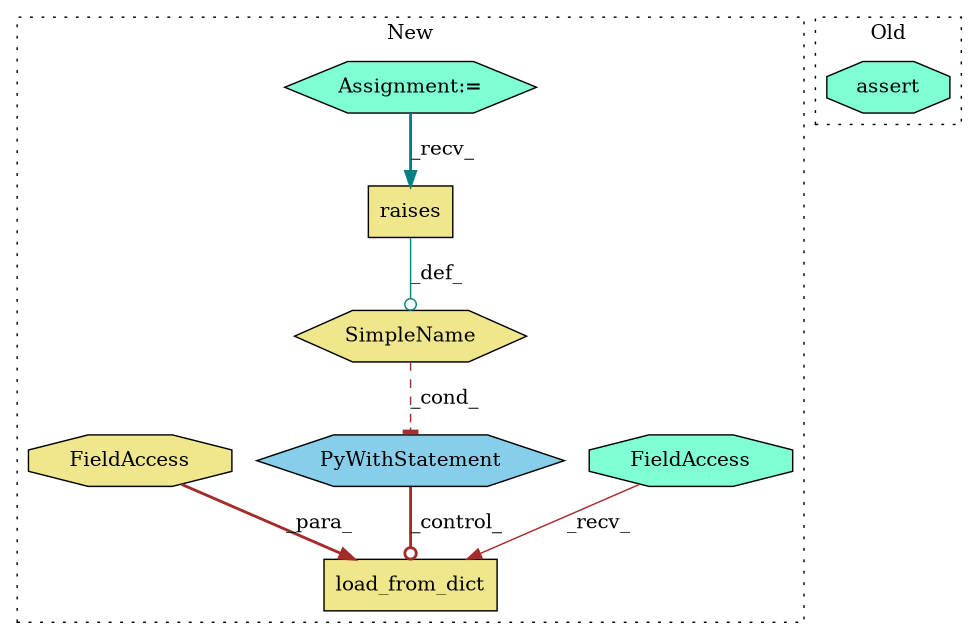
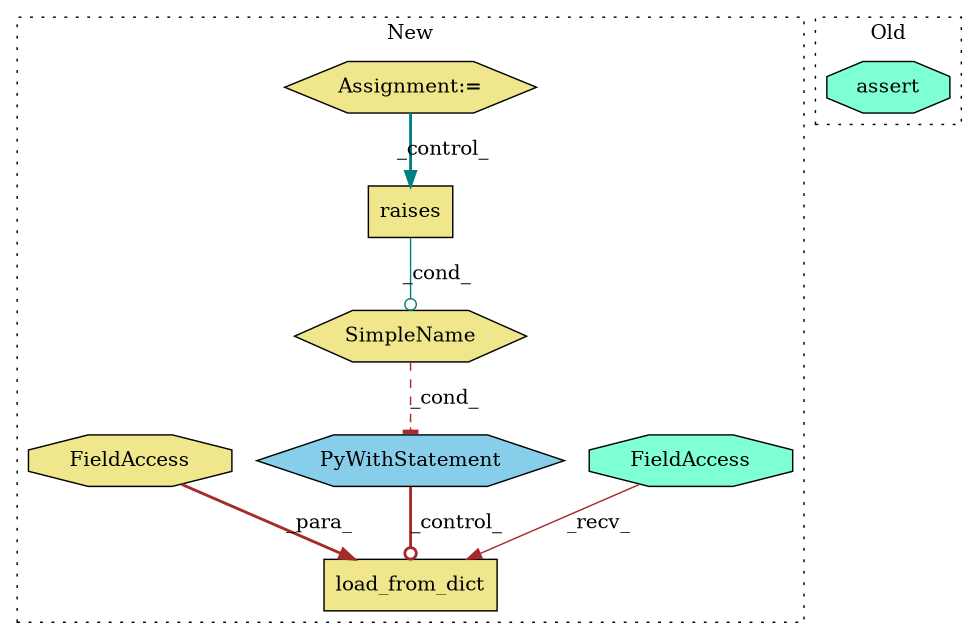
(411, 87) -> (411, 87)
(443, 149) -> (443, 149)
(437, 274) -> (437, 274)
